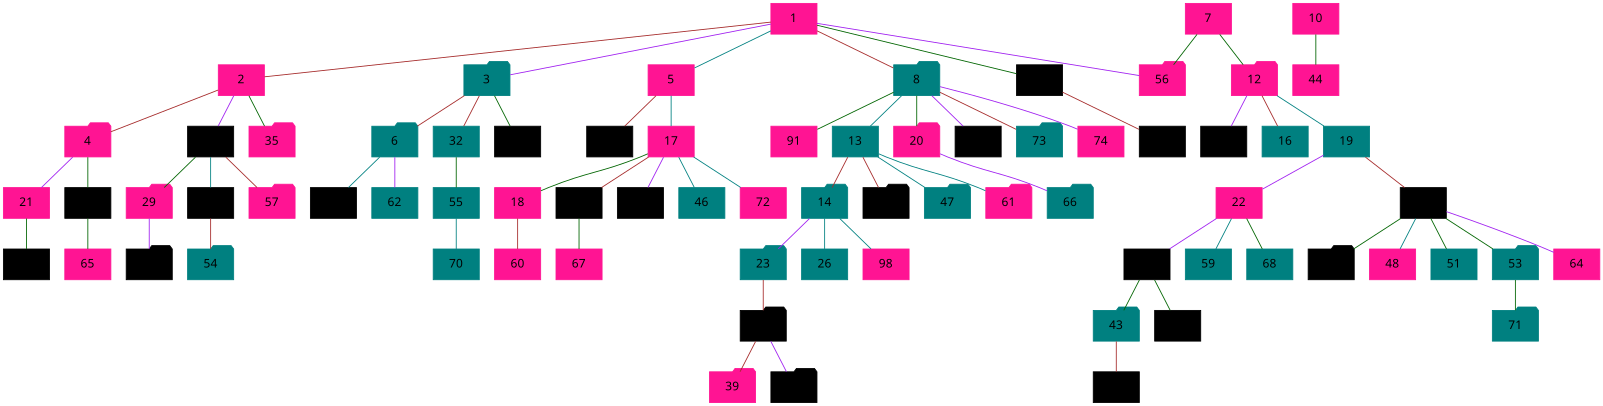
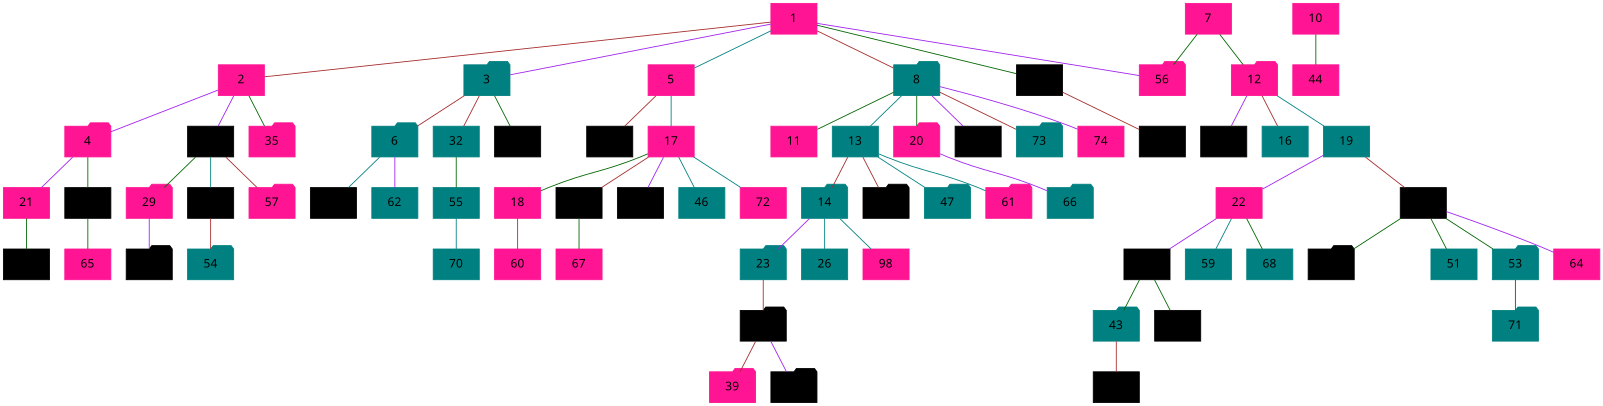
(164, 111) -> (164, 111)
(794, 142) -> (794, 142)
(1393, 264) -> none
